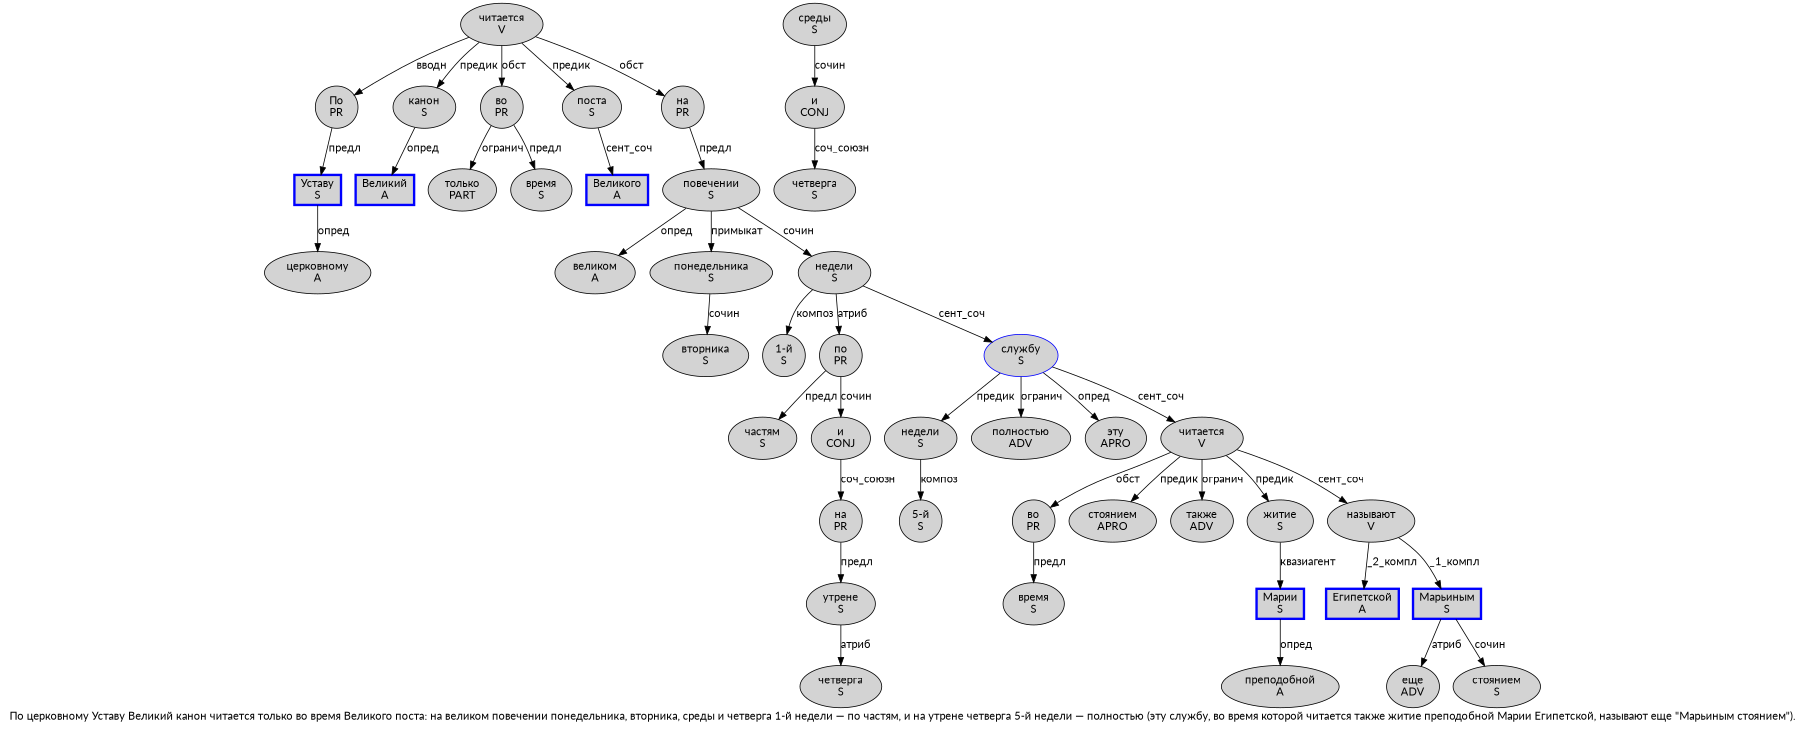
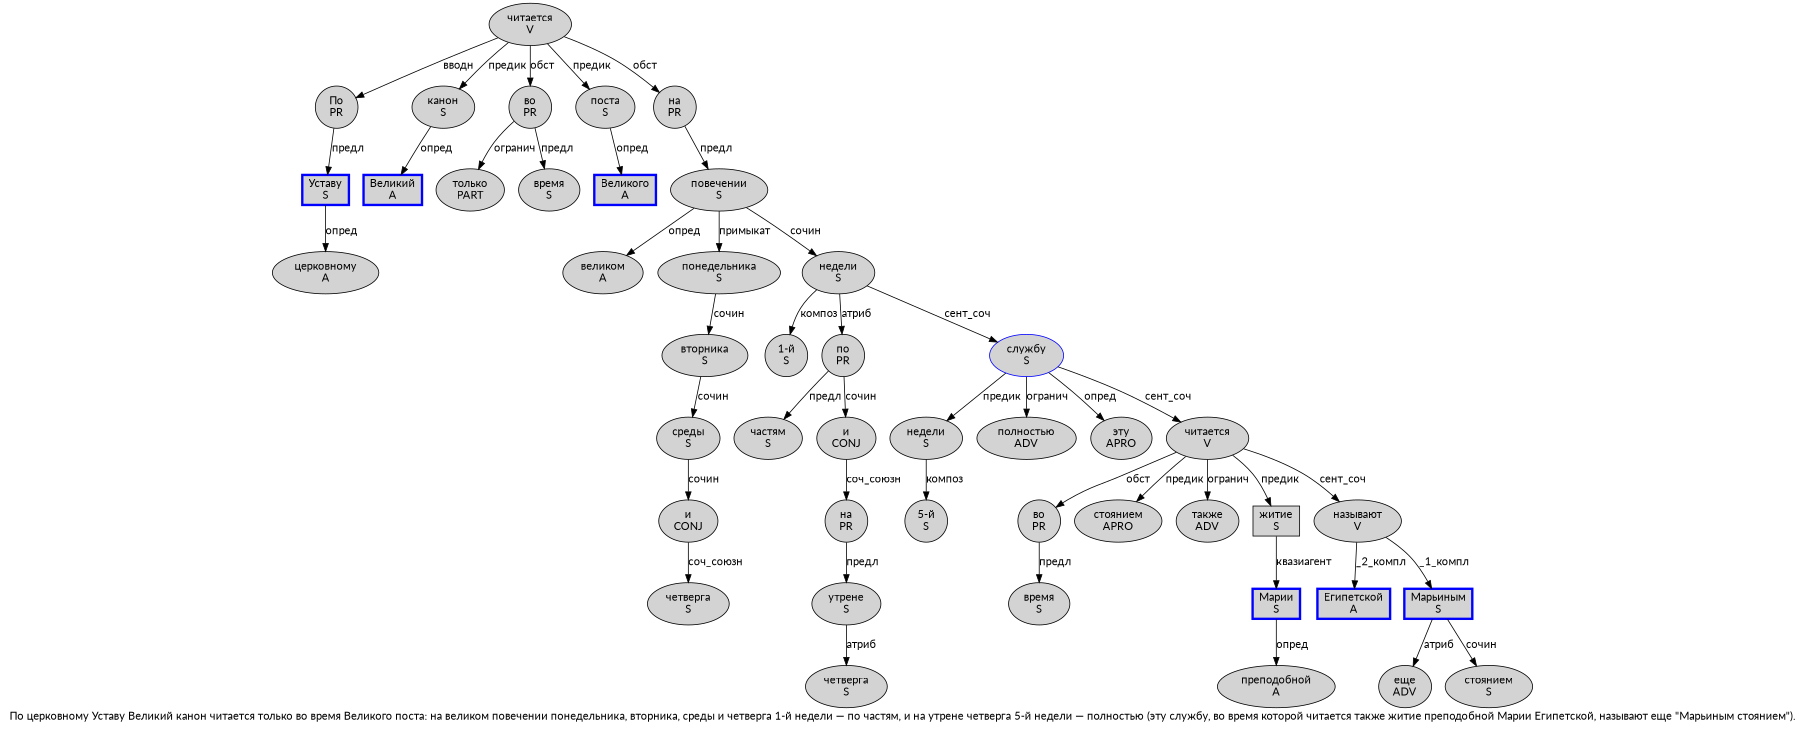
(629, 149) -> (633, 149)
none -> (697, 393)
(1280, 521) -> (1276, 521)
